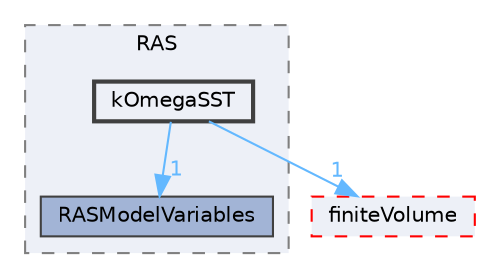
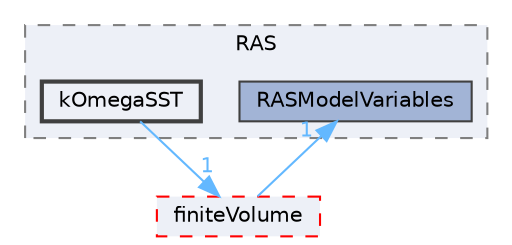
(167, 149) -> (290, 166)
